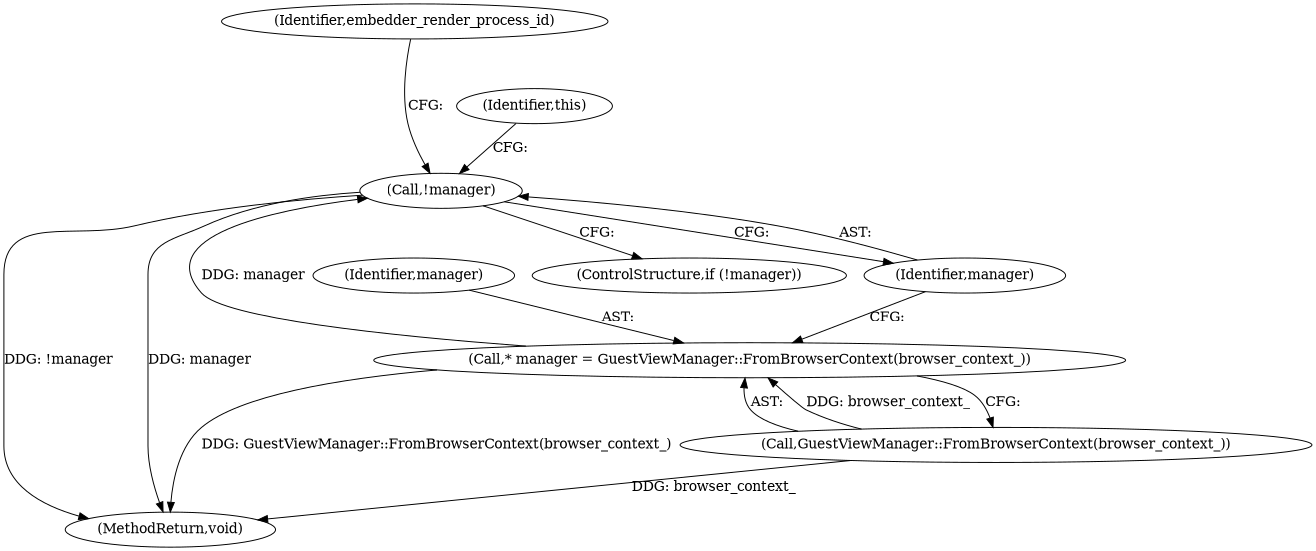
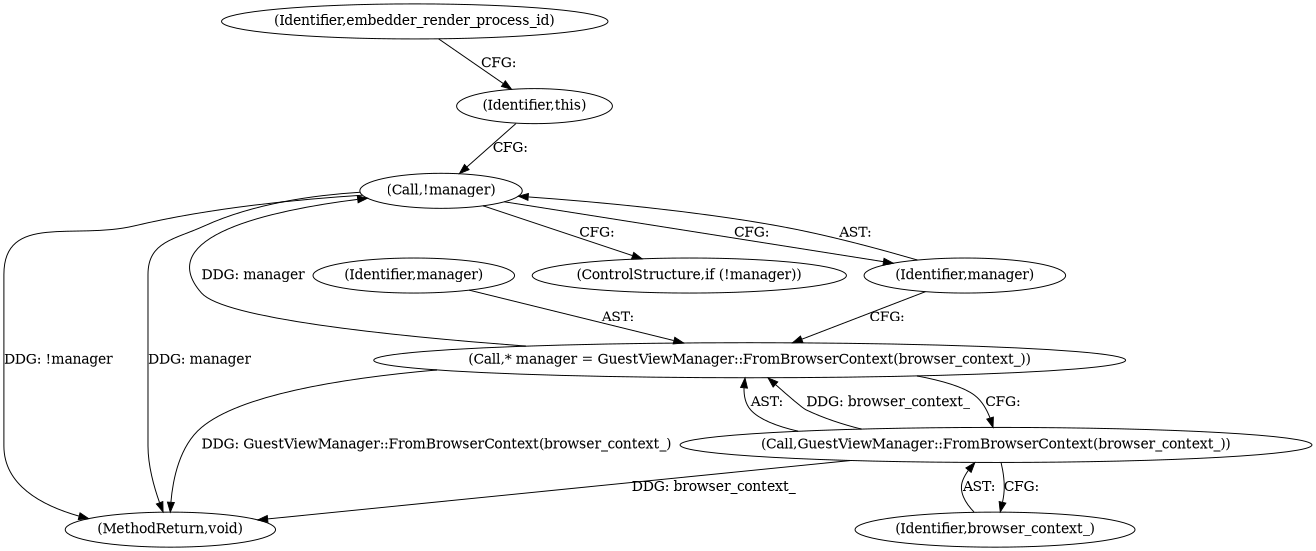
(405, 104) -> (471, 61)
none -> (995, 530)
